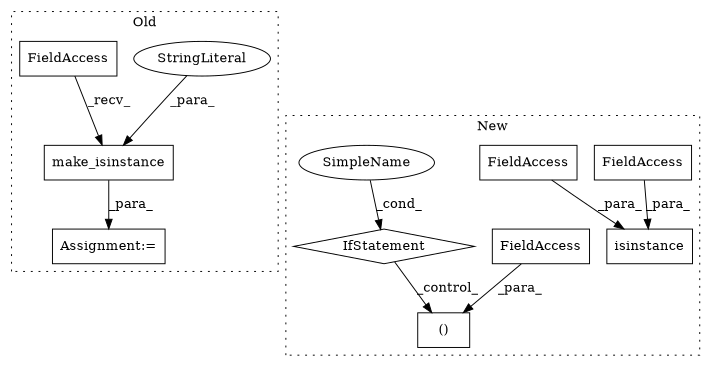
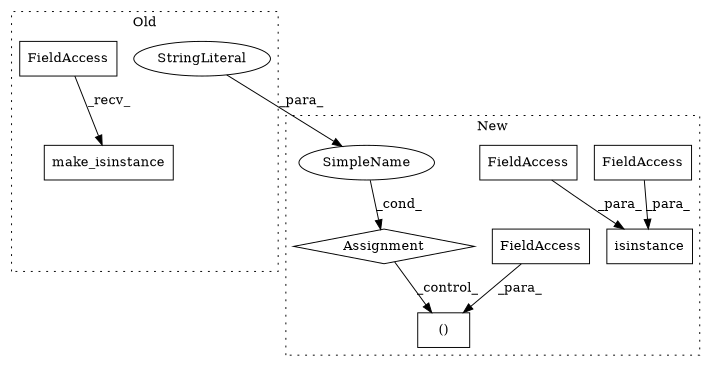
(158, 107) -> (272, 103)
(109, 246) -> none
(384, 246) -> (384, 246)
